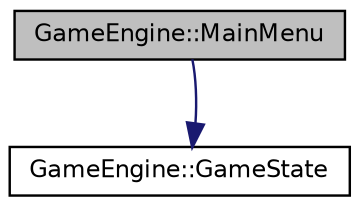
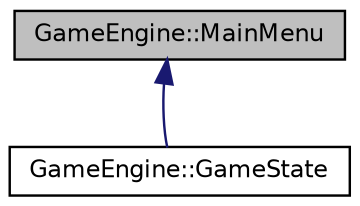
(196, 91) -> (164, 116)
